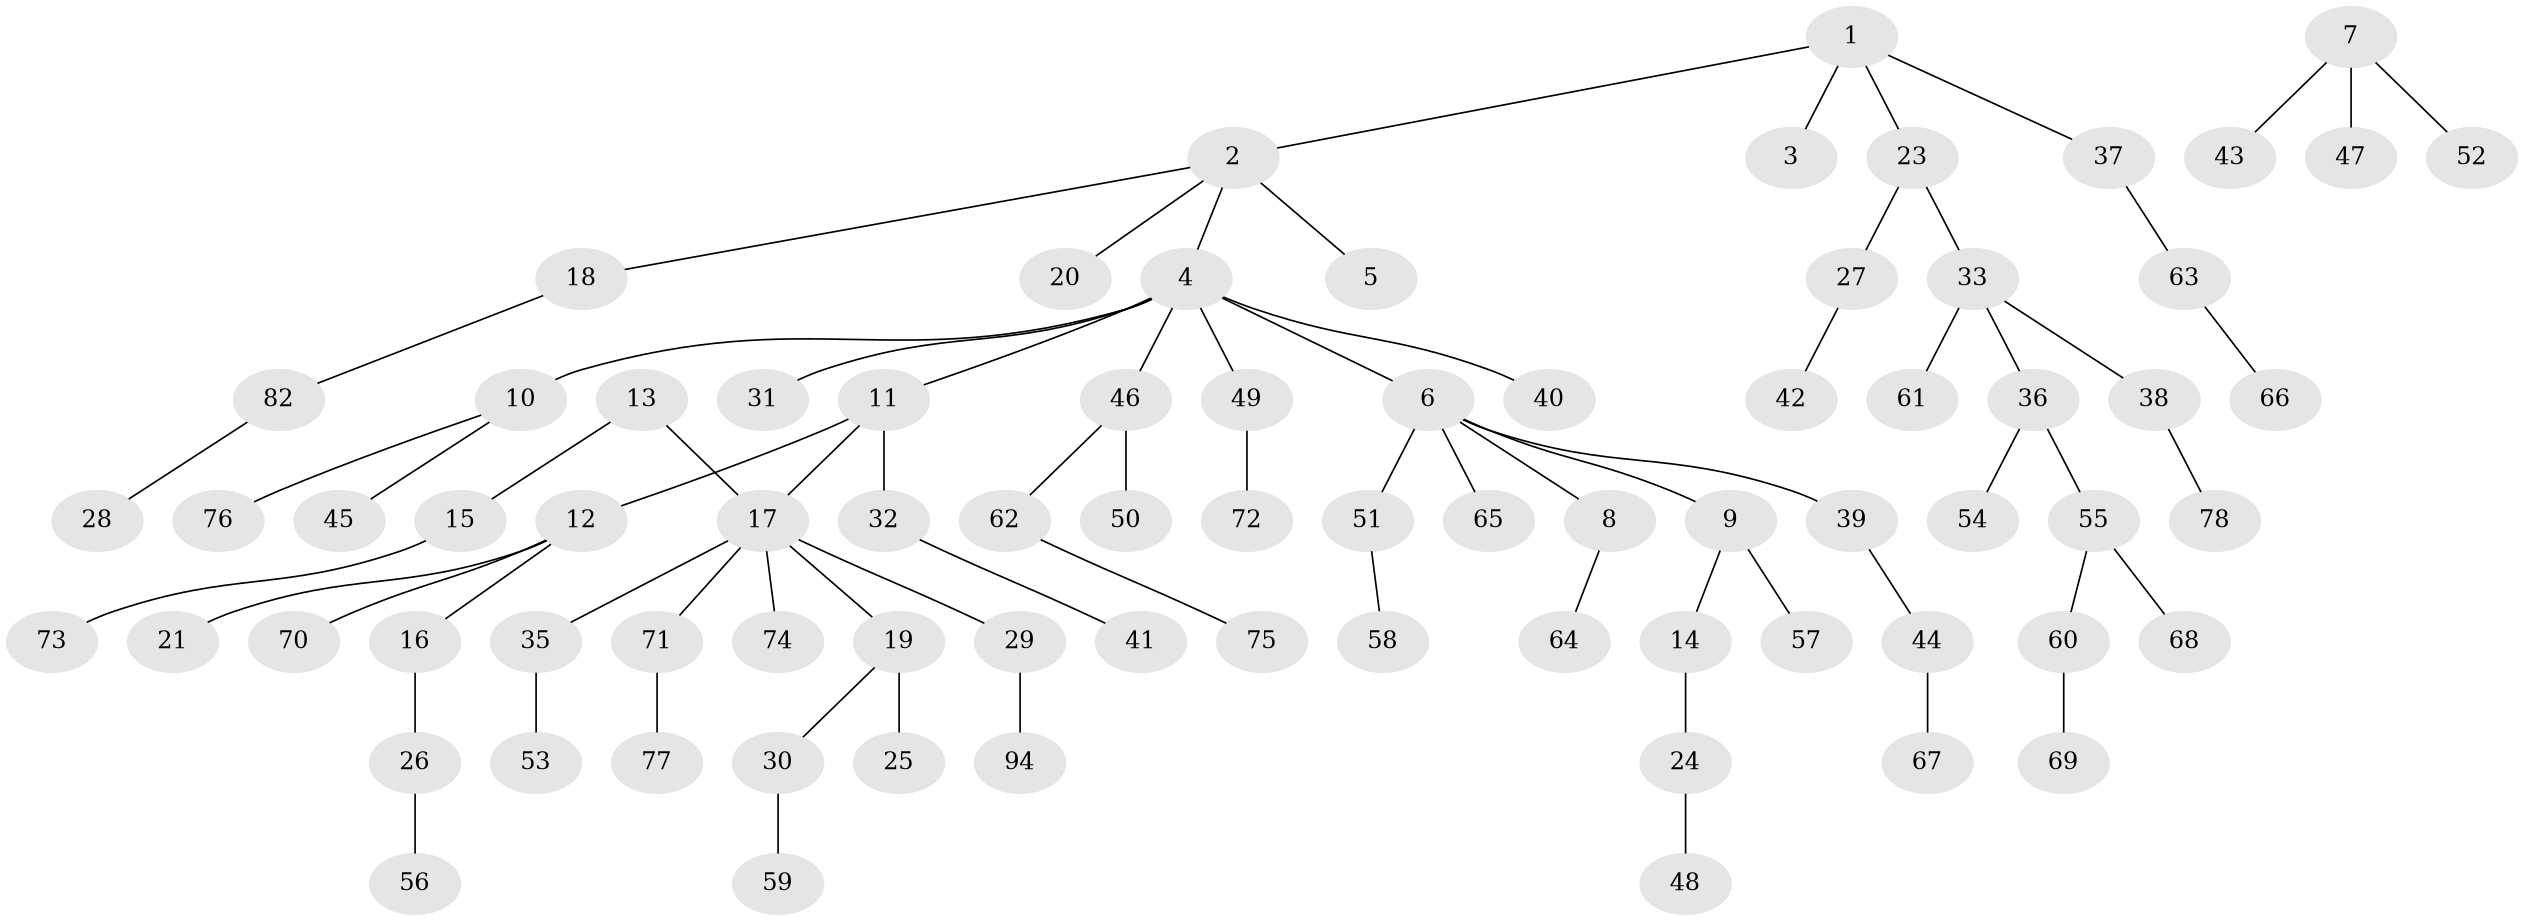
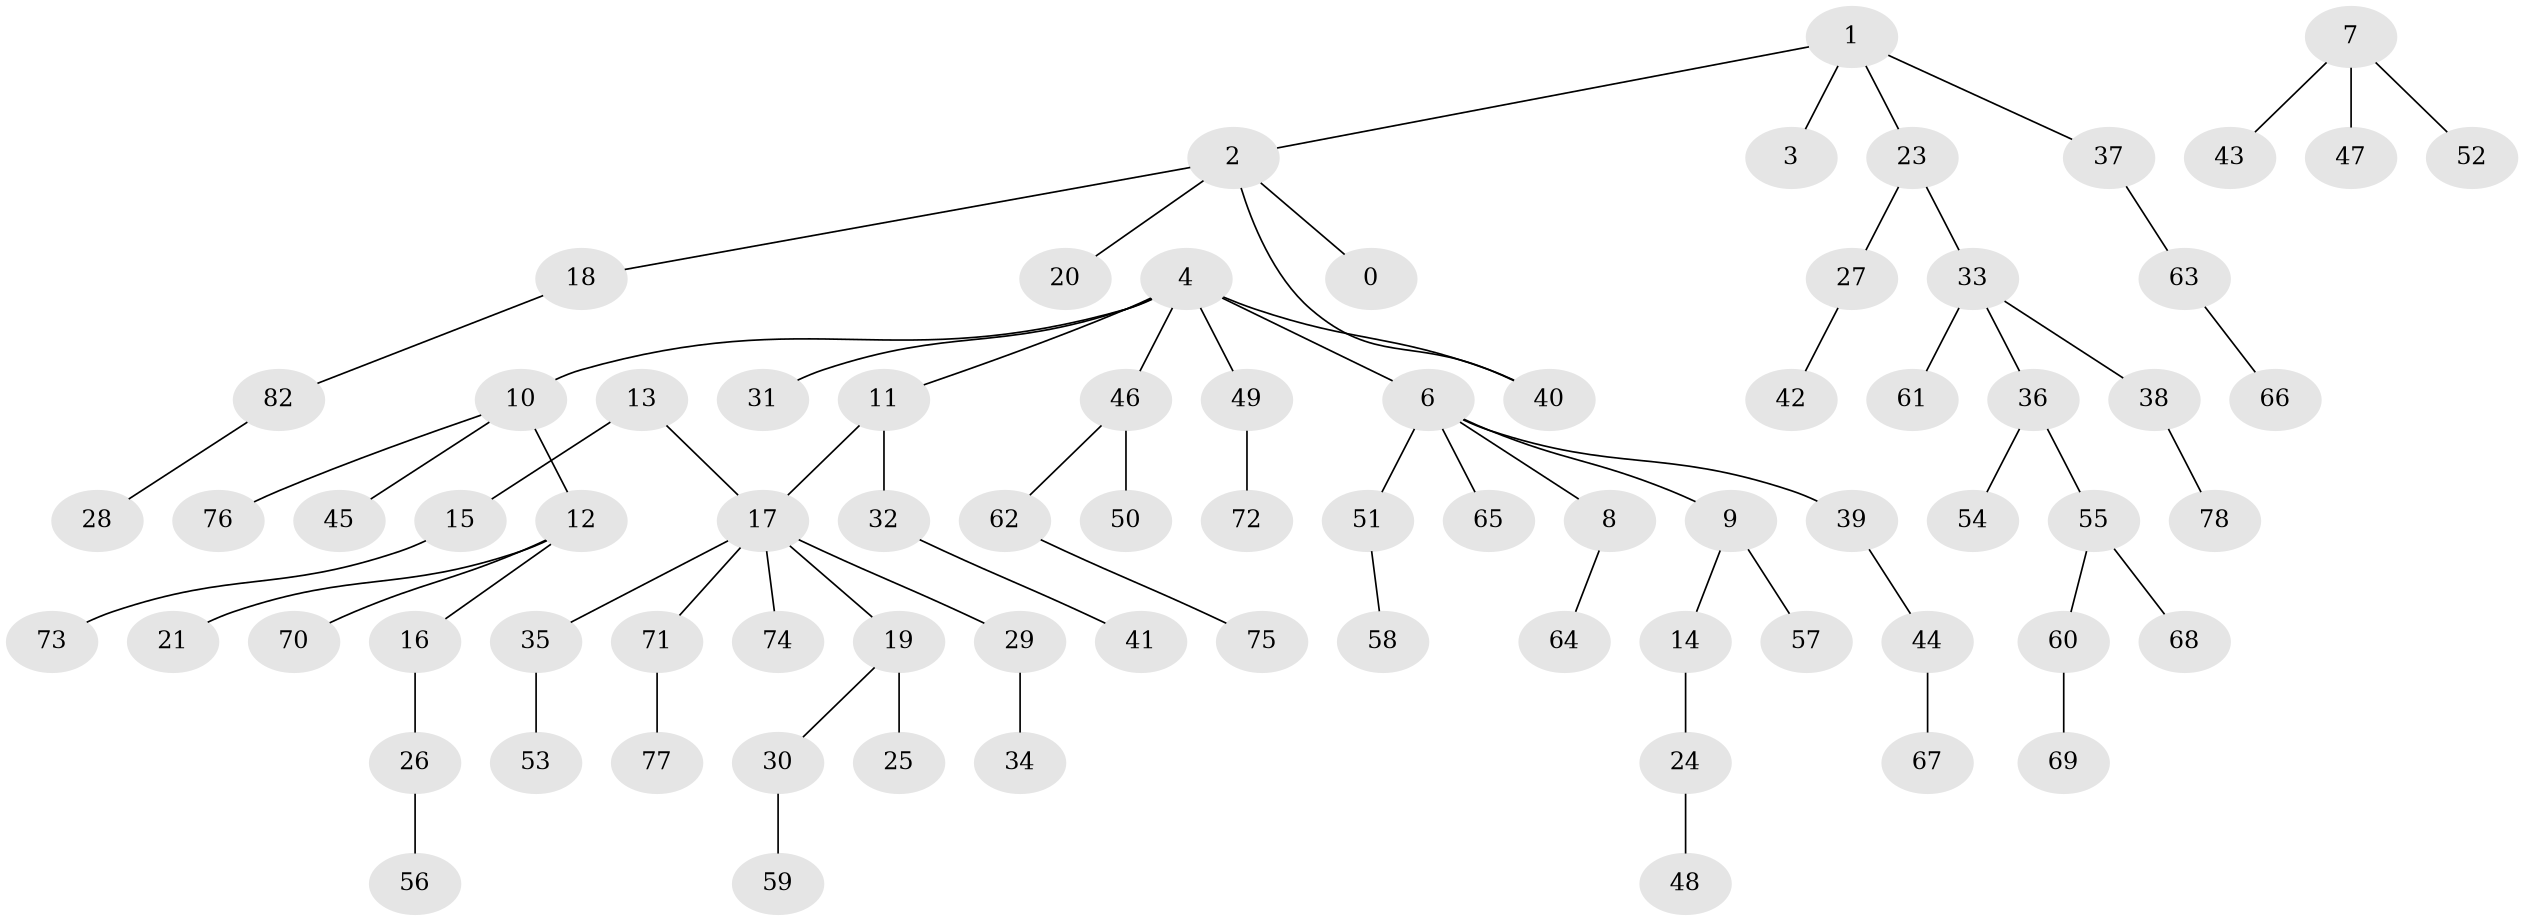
(1210, 219) -> (1320, 316)
(1371, 279) -> (1371, 279)
(736, 465) -> (546, 451)
(1020, 763) -> (1020, 763)
